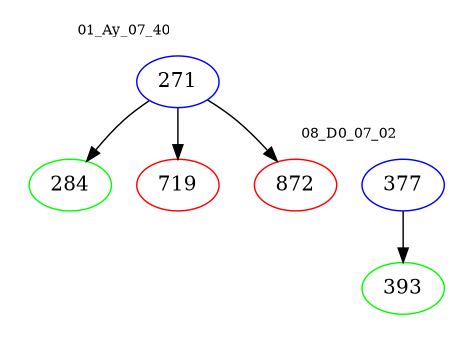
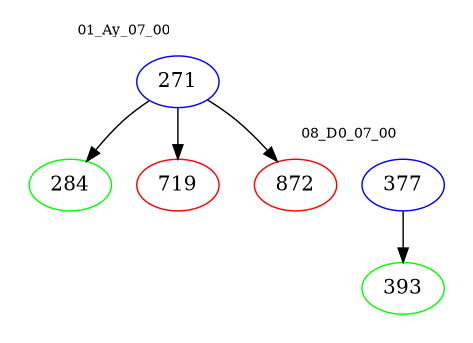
(124, 31) -> (124, 31)
(349, 134) -> (349, 134)
